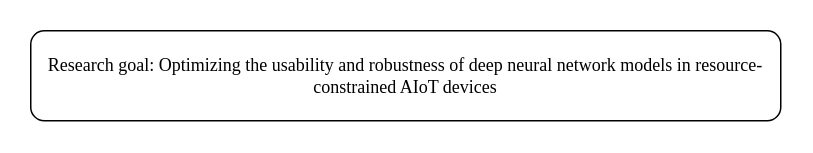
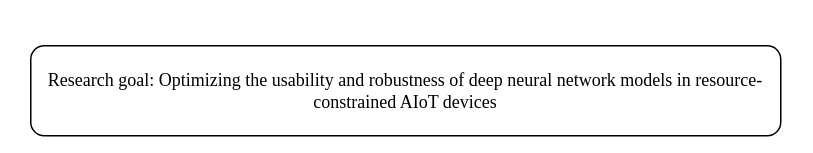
(406, 76) -> (406, 91)
